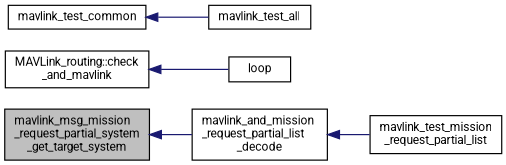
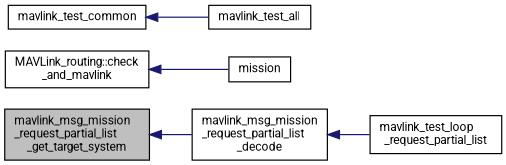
(260, 69) -> (260, 69)
(77, 135) -> (77, 135)
(260, 135) -> (260, 135)
(436, 135) -> (436, 135)
